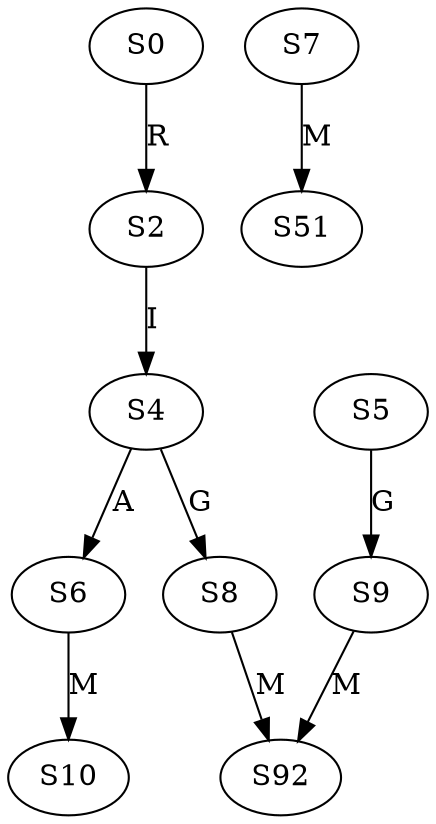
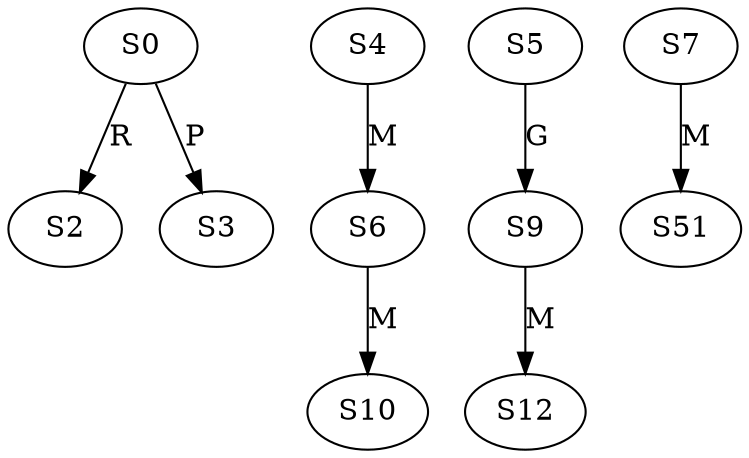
none -> (216, 229)
(146, 310) -> none
(123, 503) -> (384, 138)
(220, 595) -> none
(281, 778) -> (525, 412)
